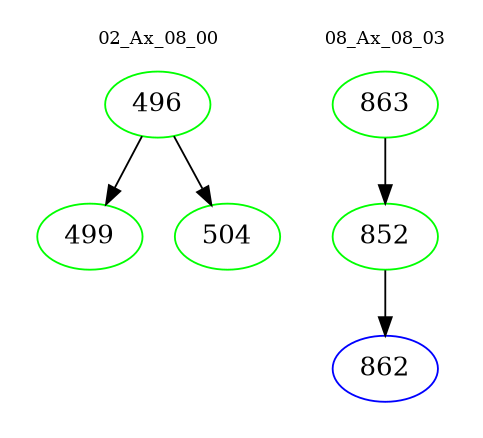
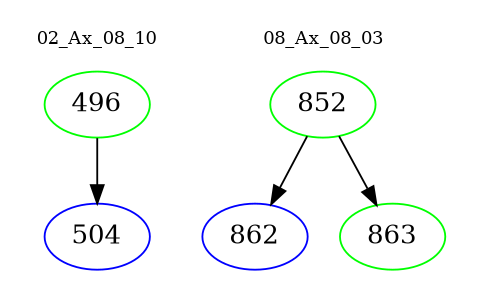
(159, 39) -> (97, 39)
(385, 162) -> (353, 162)
(90, 237) -> none
(228, 237) -> (97, 237)
